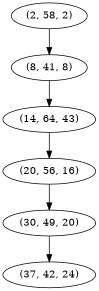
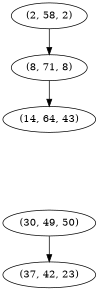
(49, 68) -> (49, 68)
(49, 171) -> none
(49, 223) -> (49, 223)
(49, 275) -> (49, 275)
